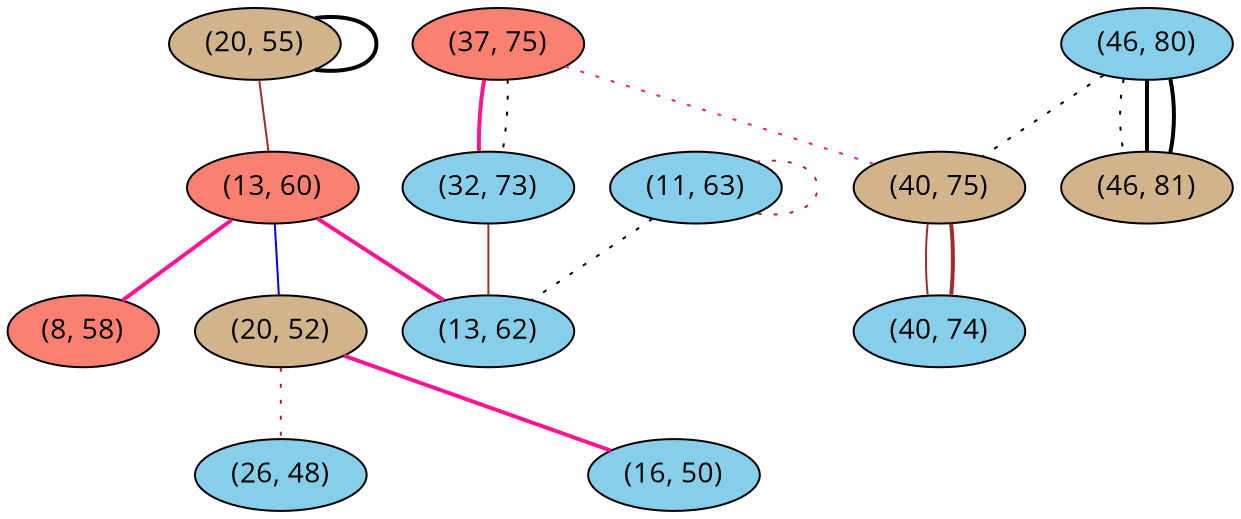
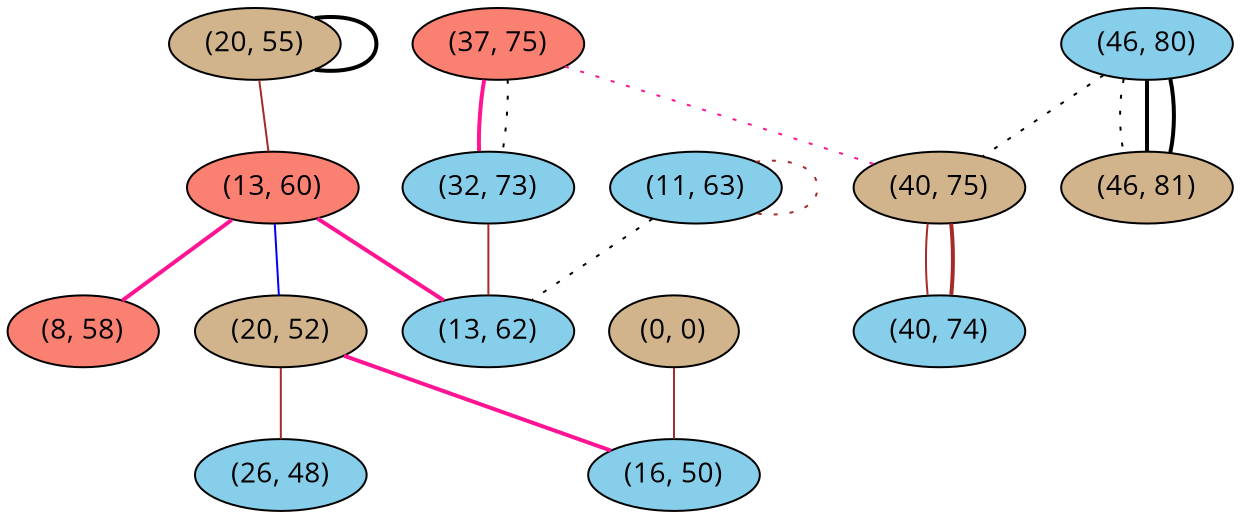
none -> (674, 331)
(281, 403) -> (281, 403)
